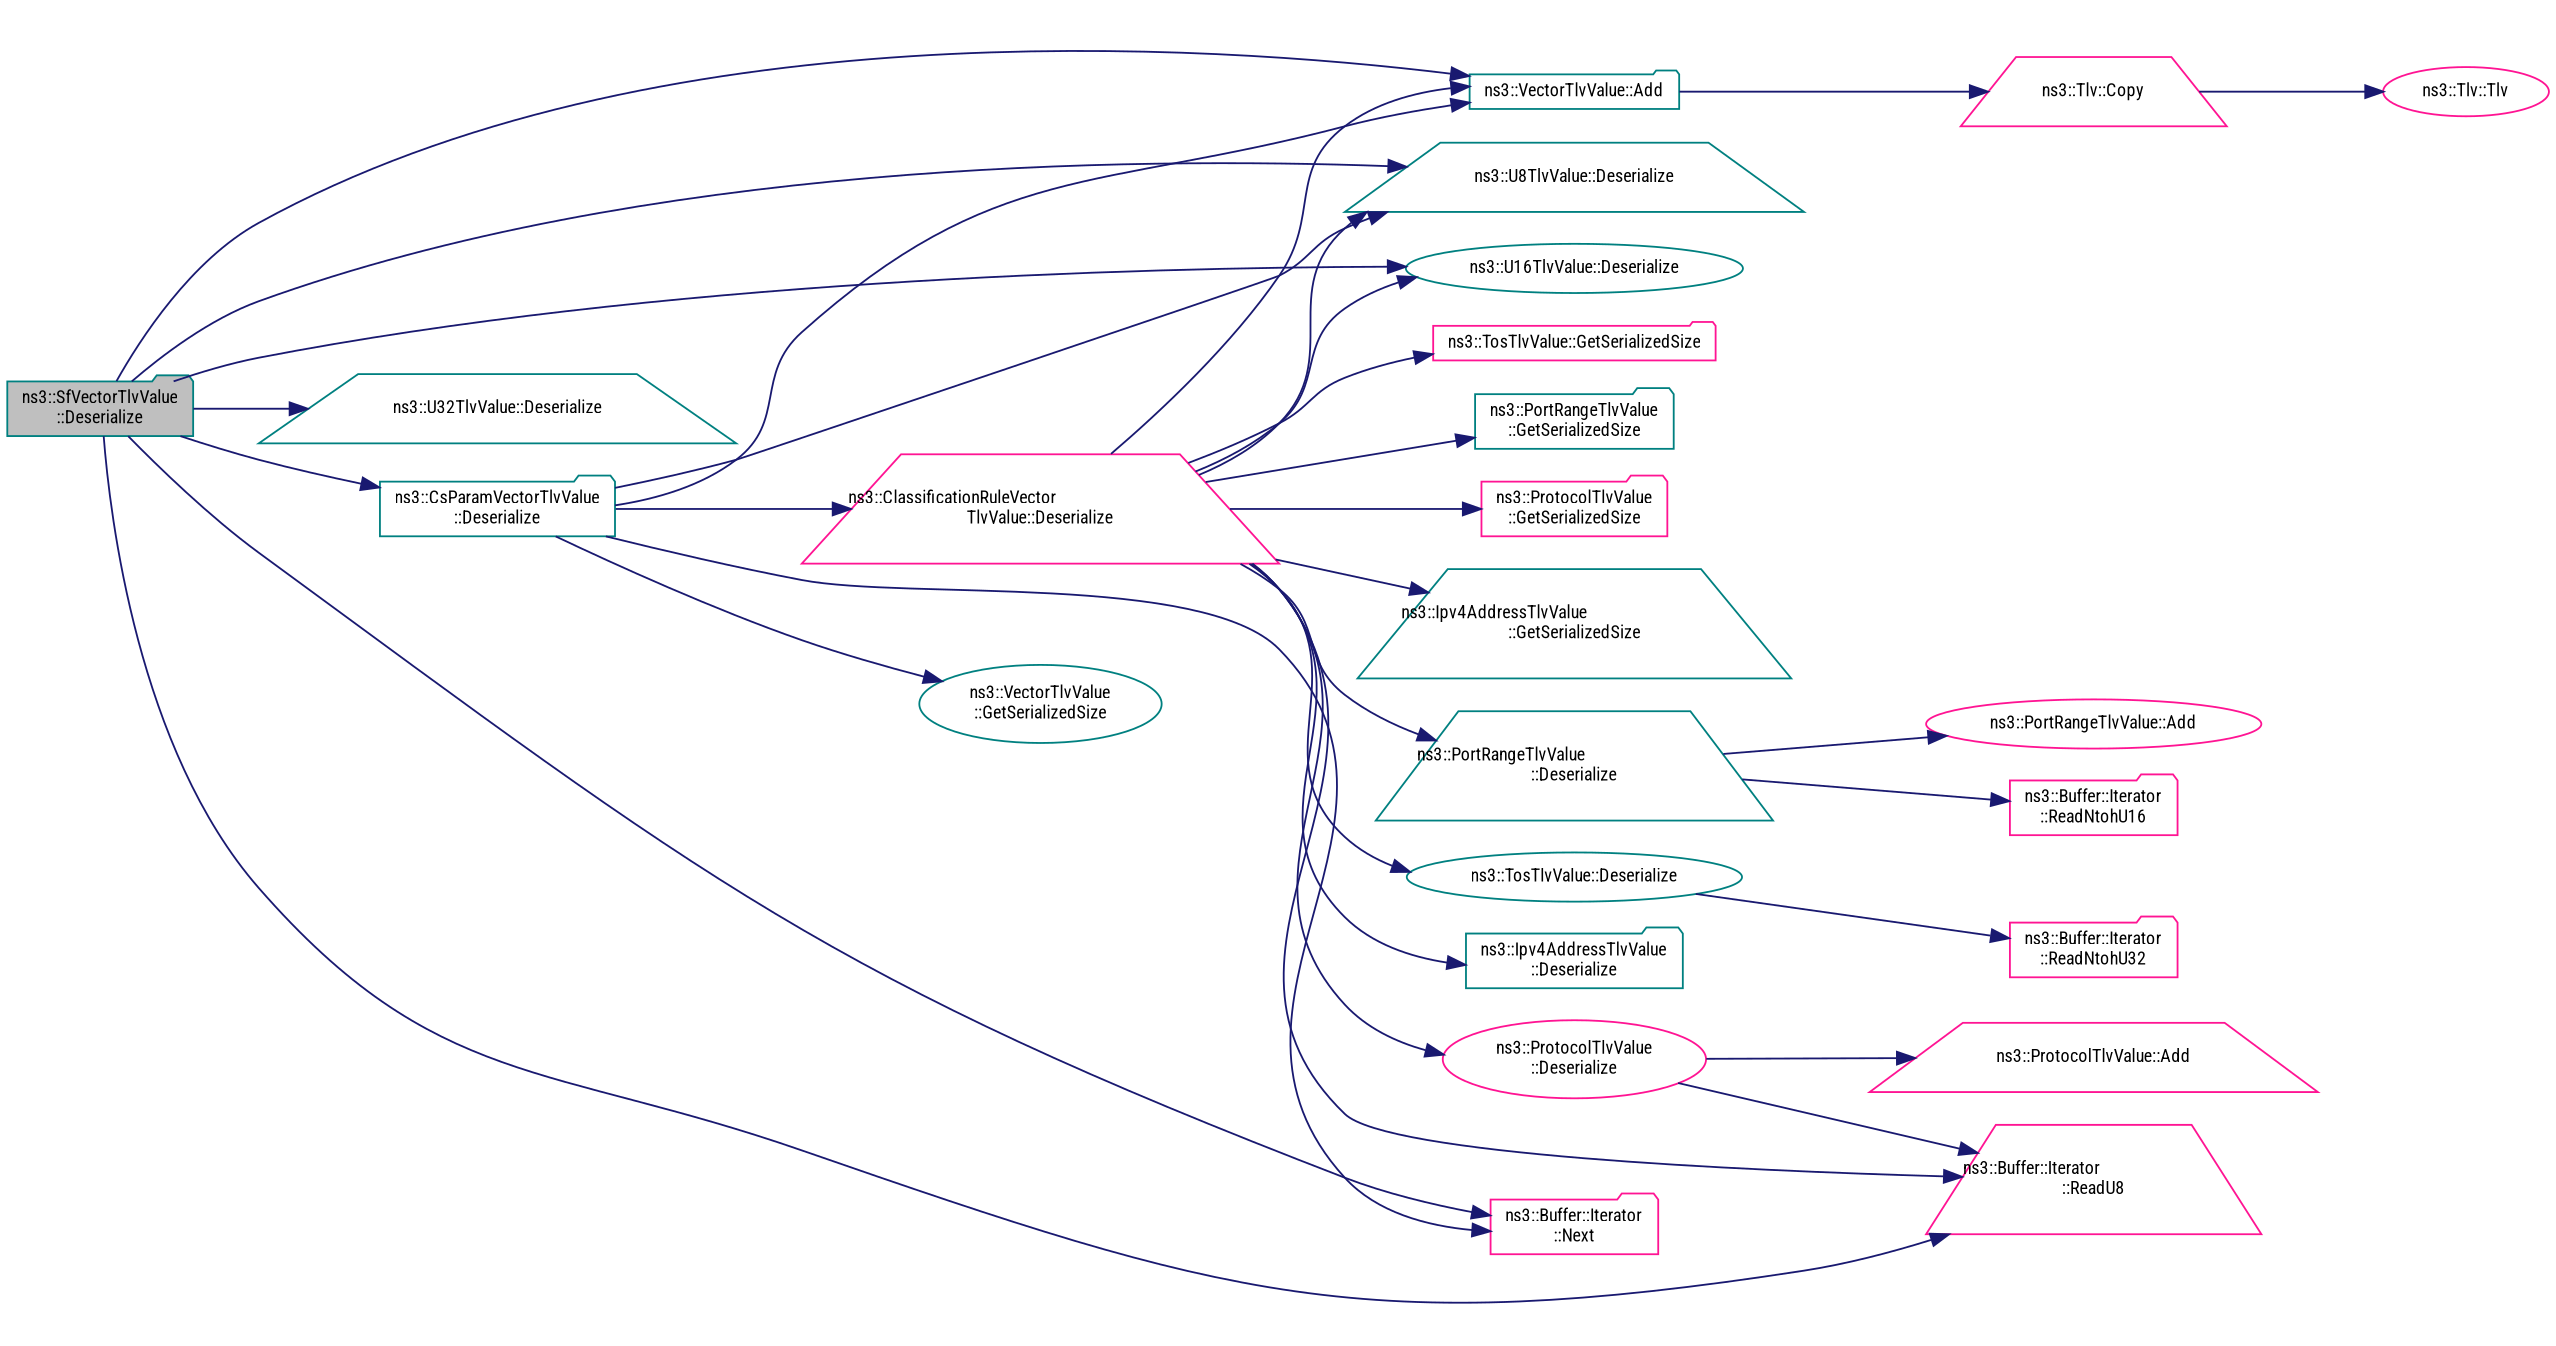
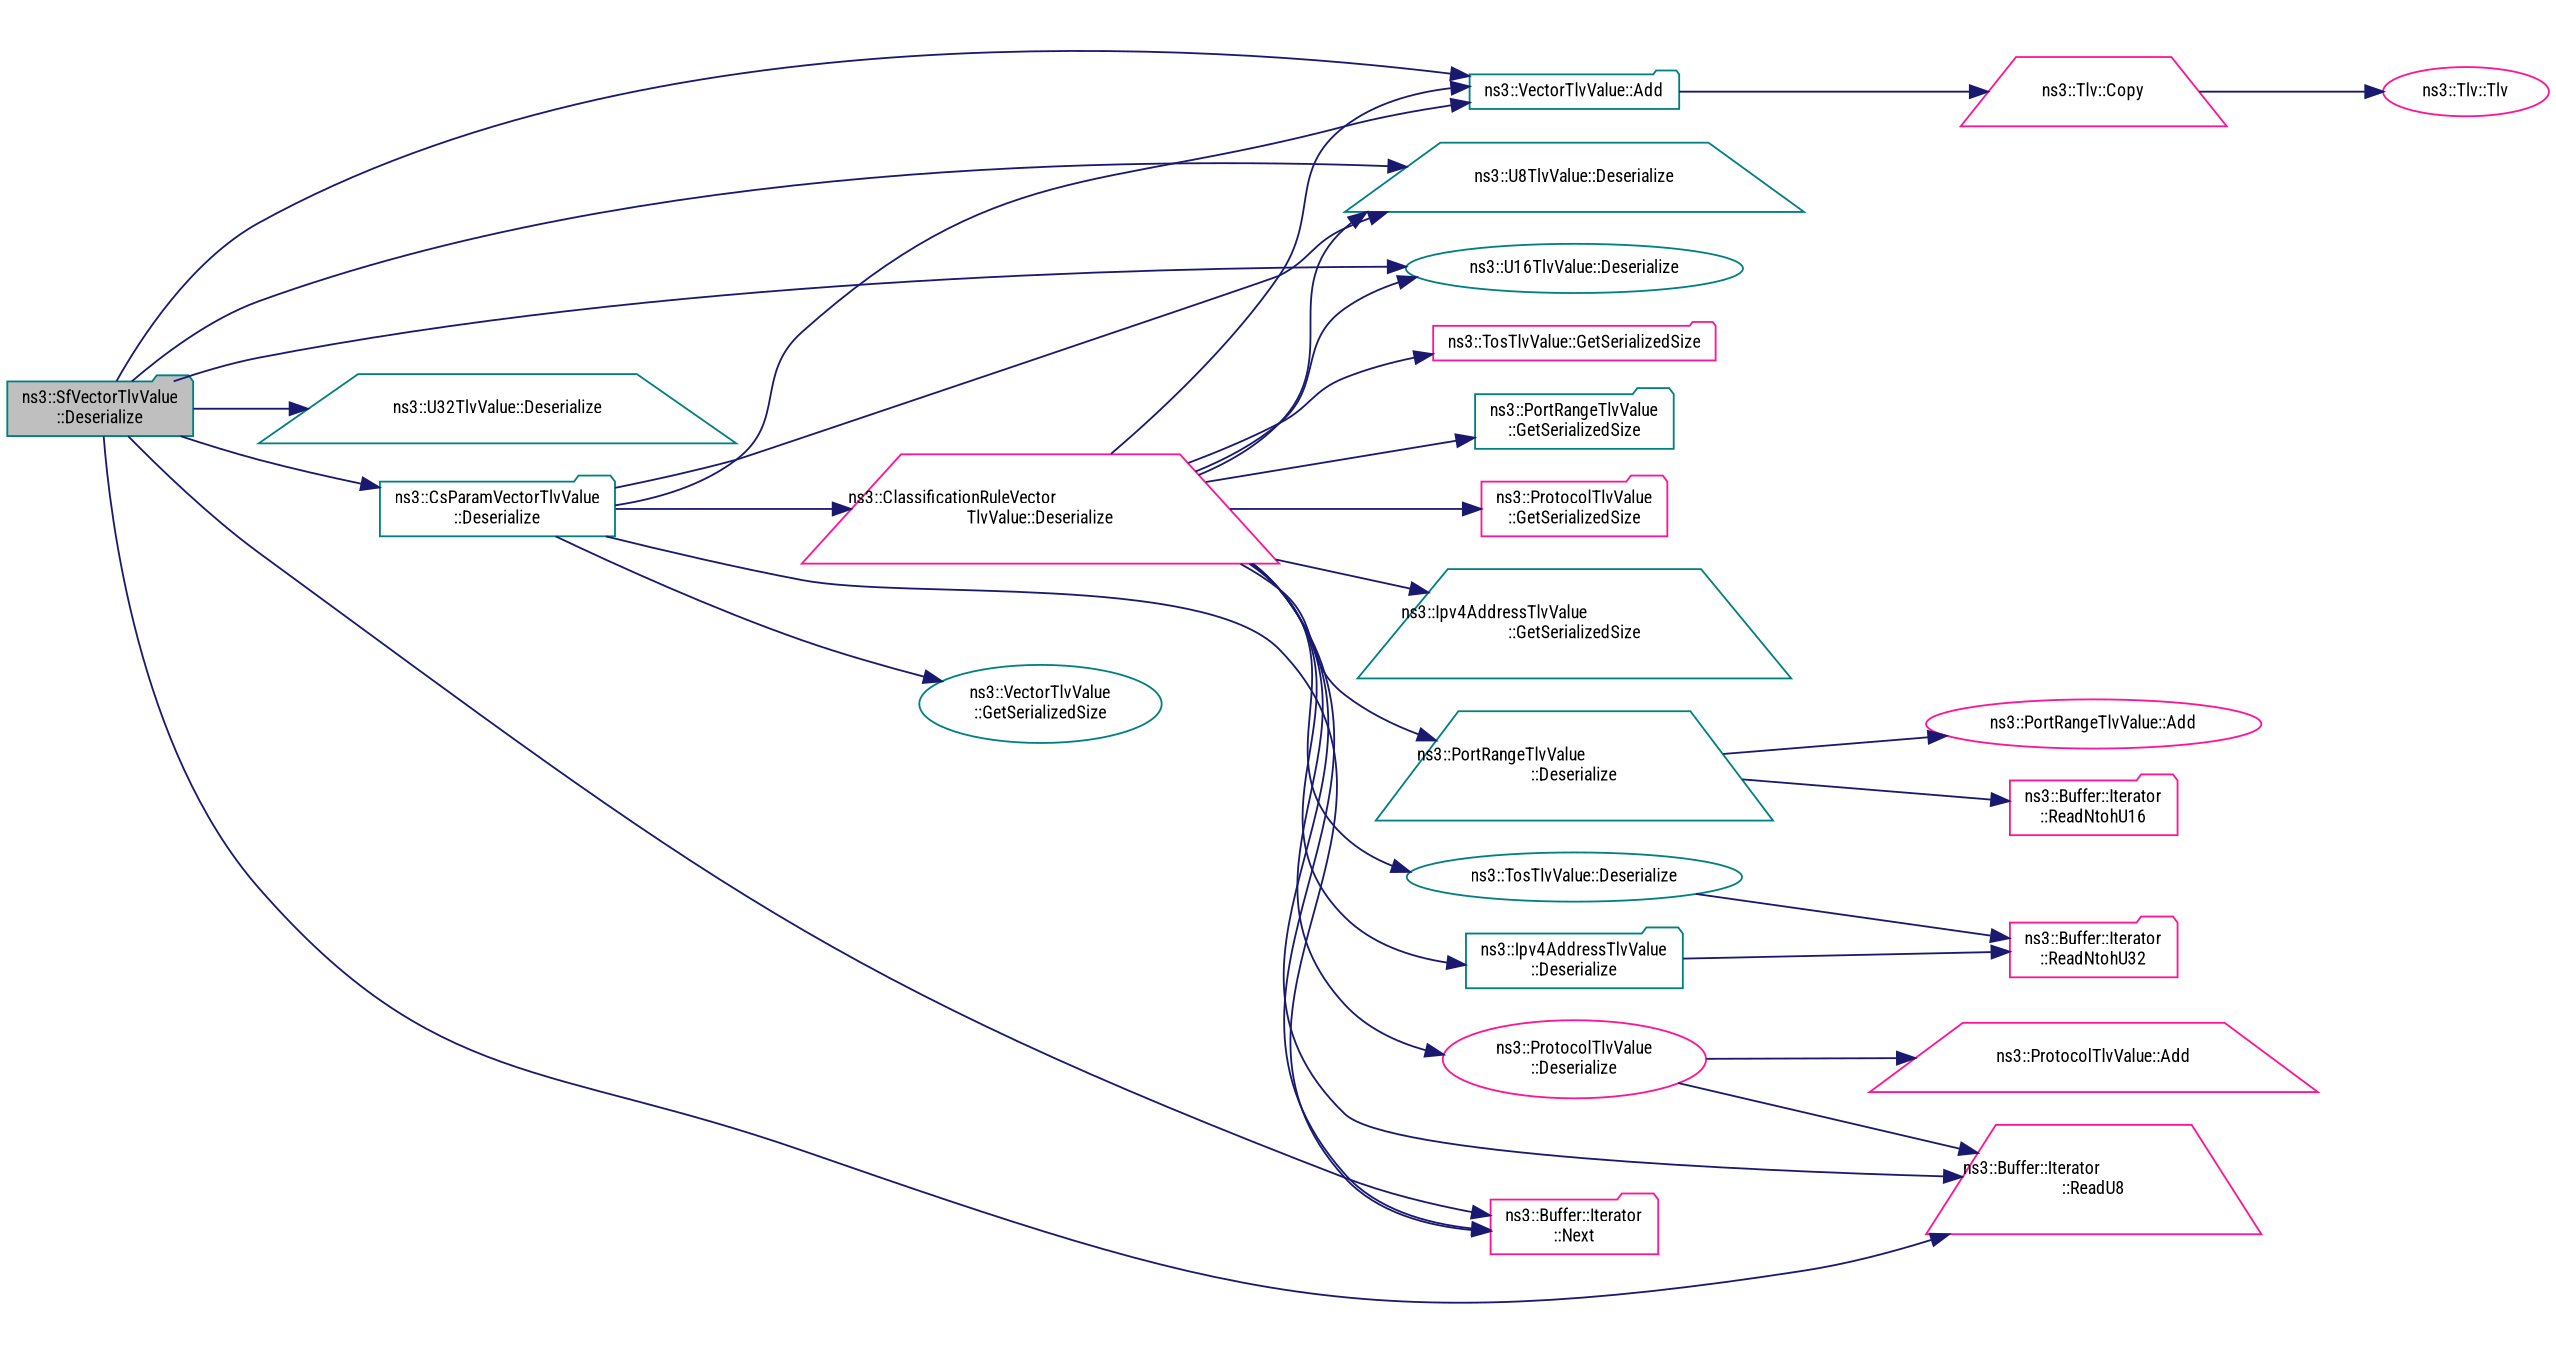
none -> (1296, 934)
none -> (1837, 955)
